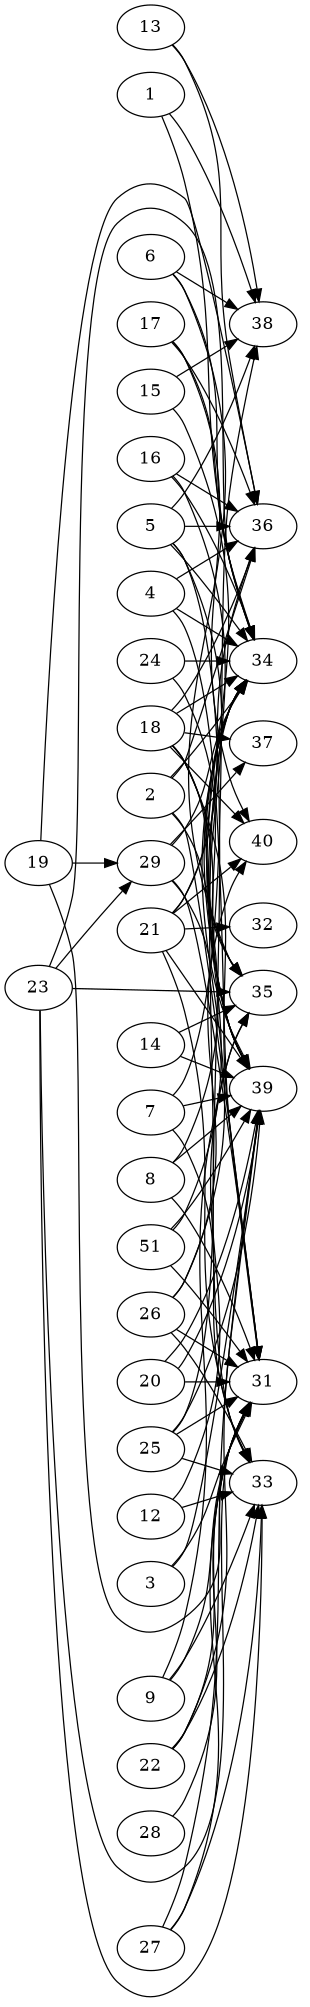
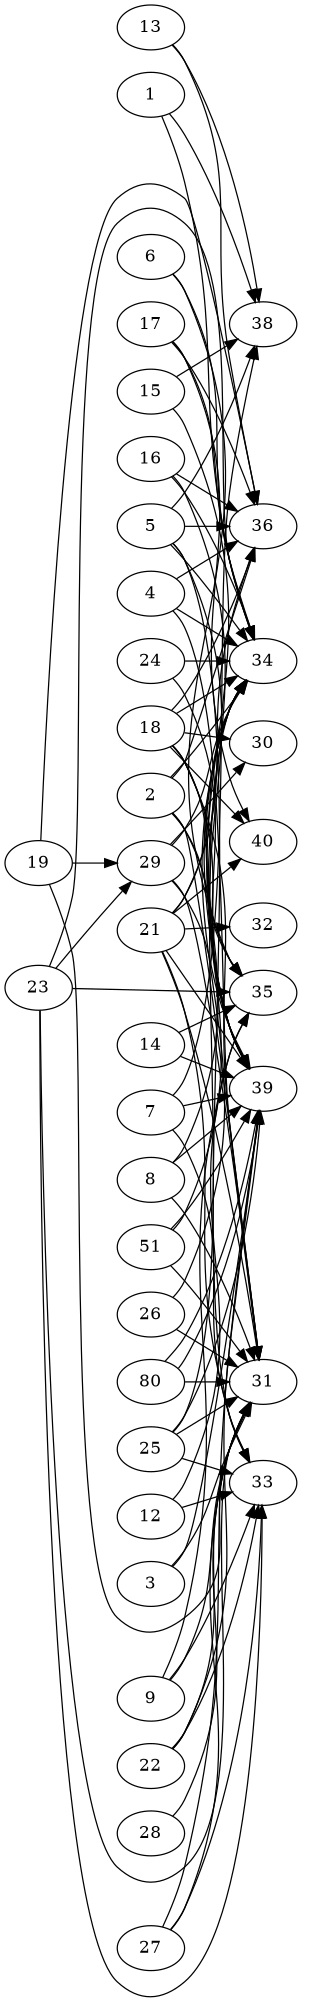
(194, 283) -> none
(263, 743) -> (263, 743)
none -> (212, 933)
(213, 1087) -> none
none -> (226, 1177)
(151, 1382) -> (151, 1382)
(212, 1389) -> none
